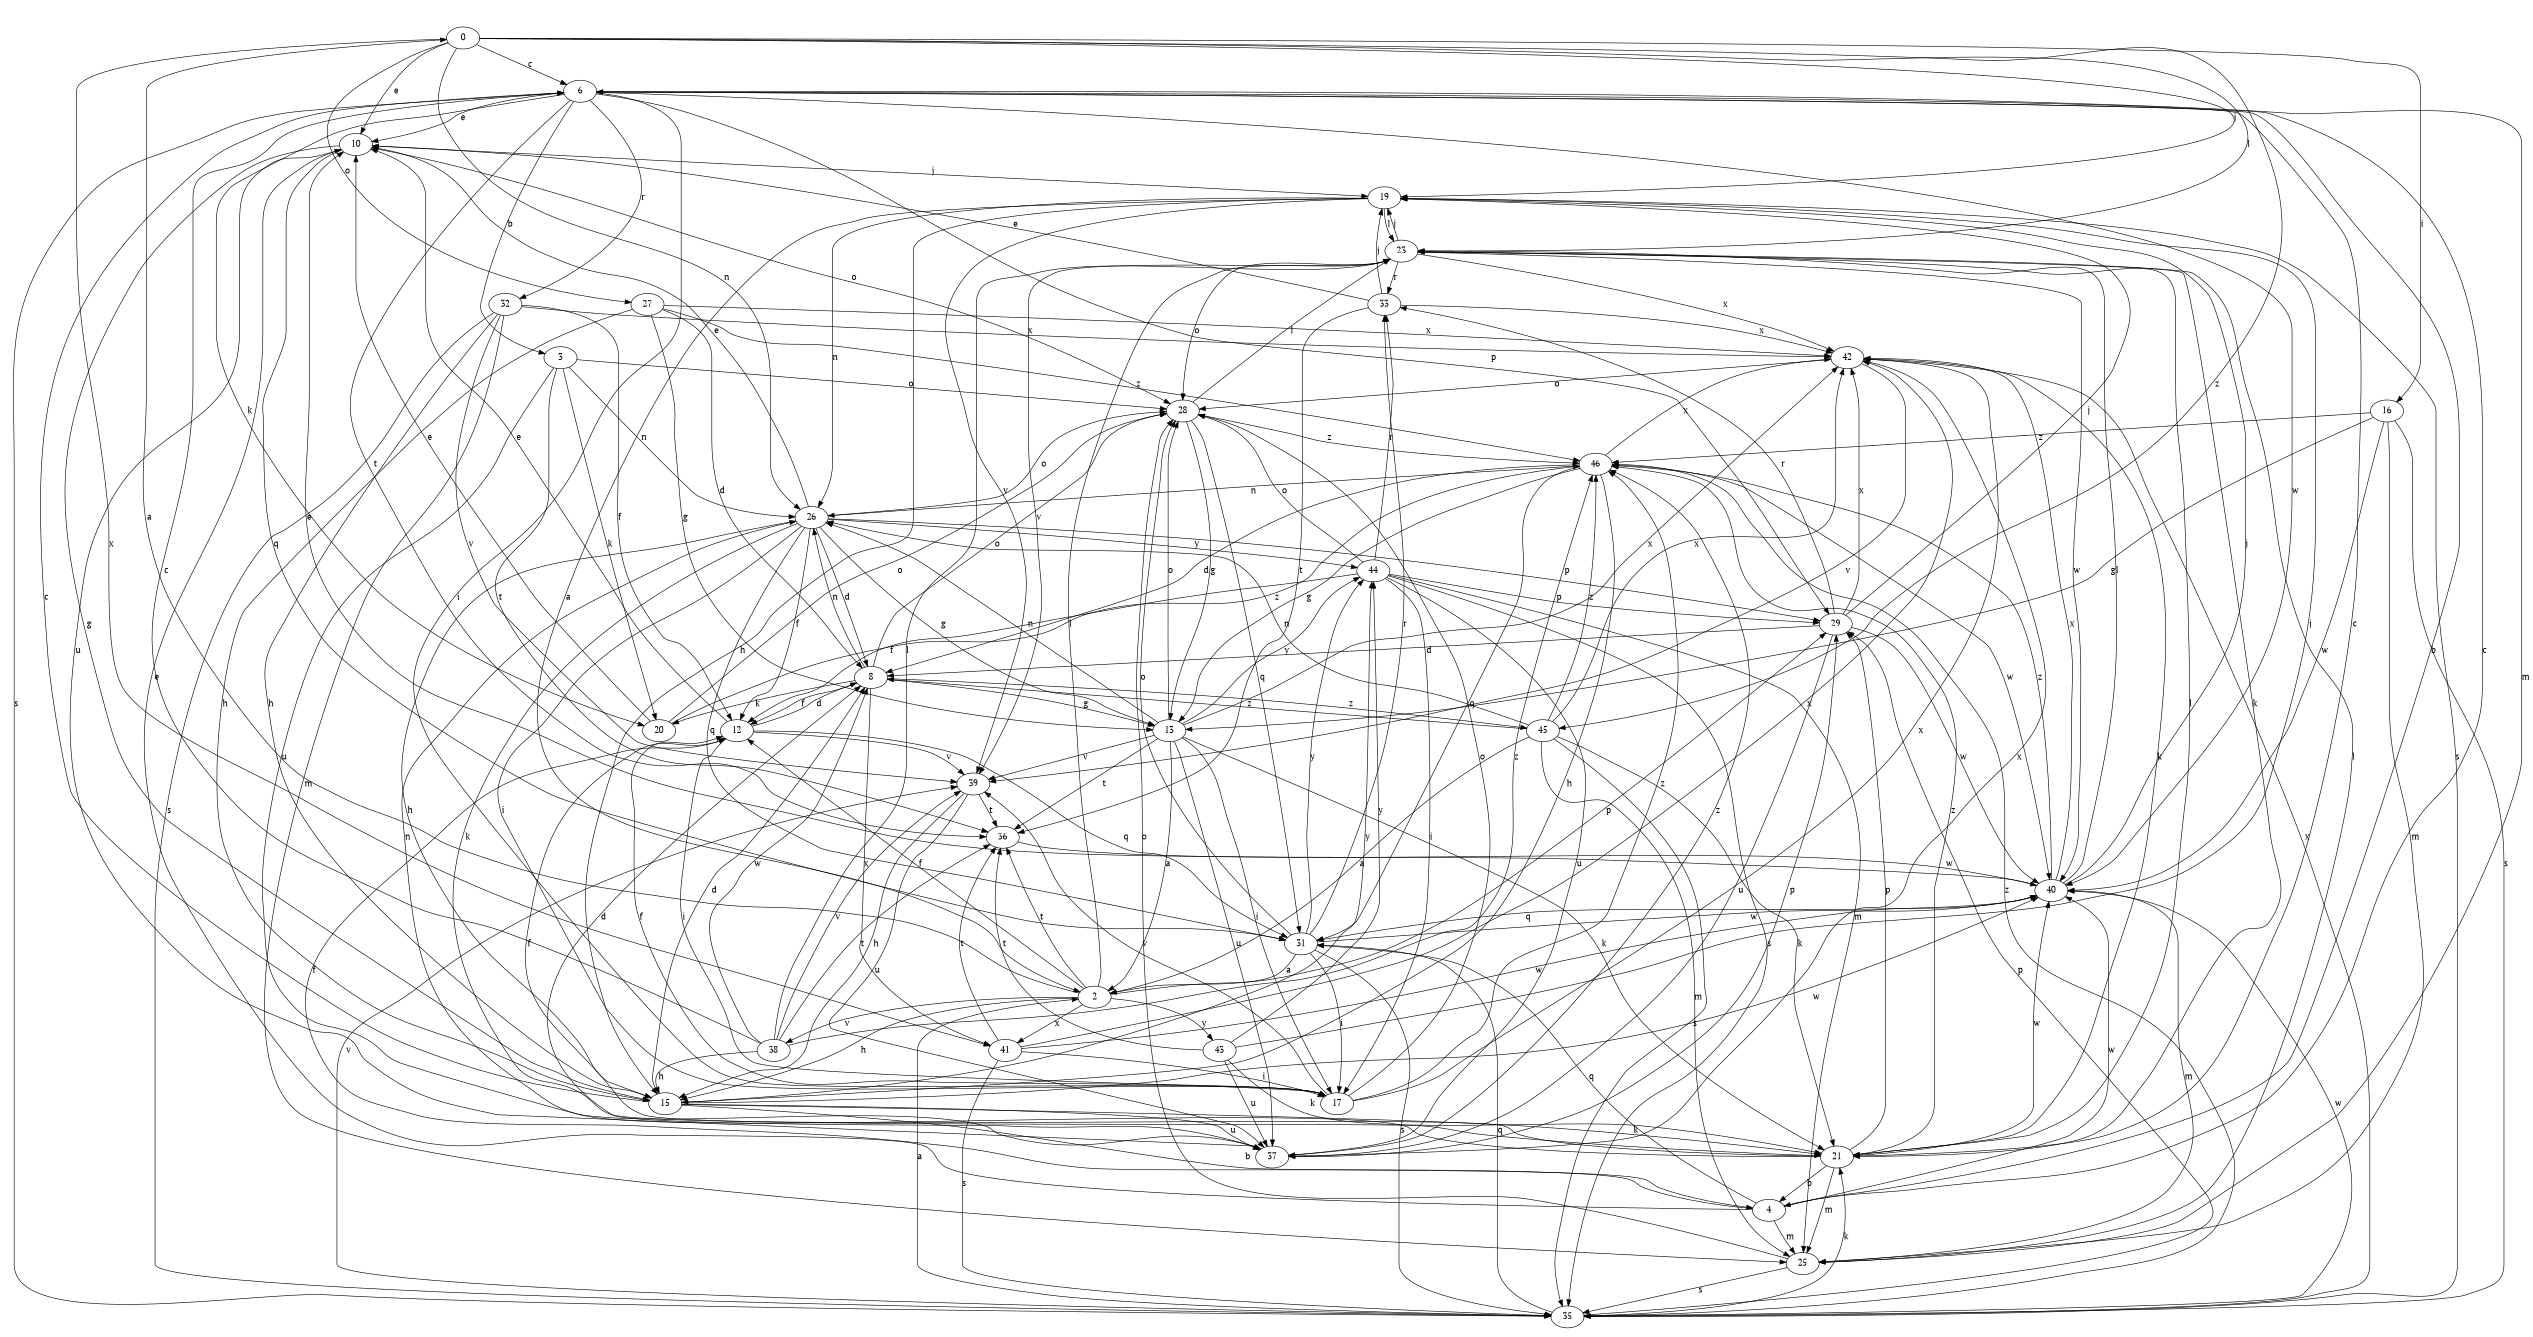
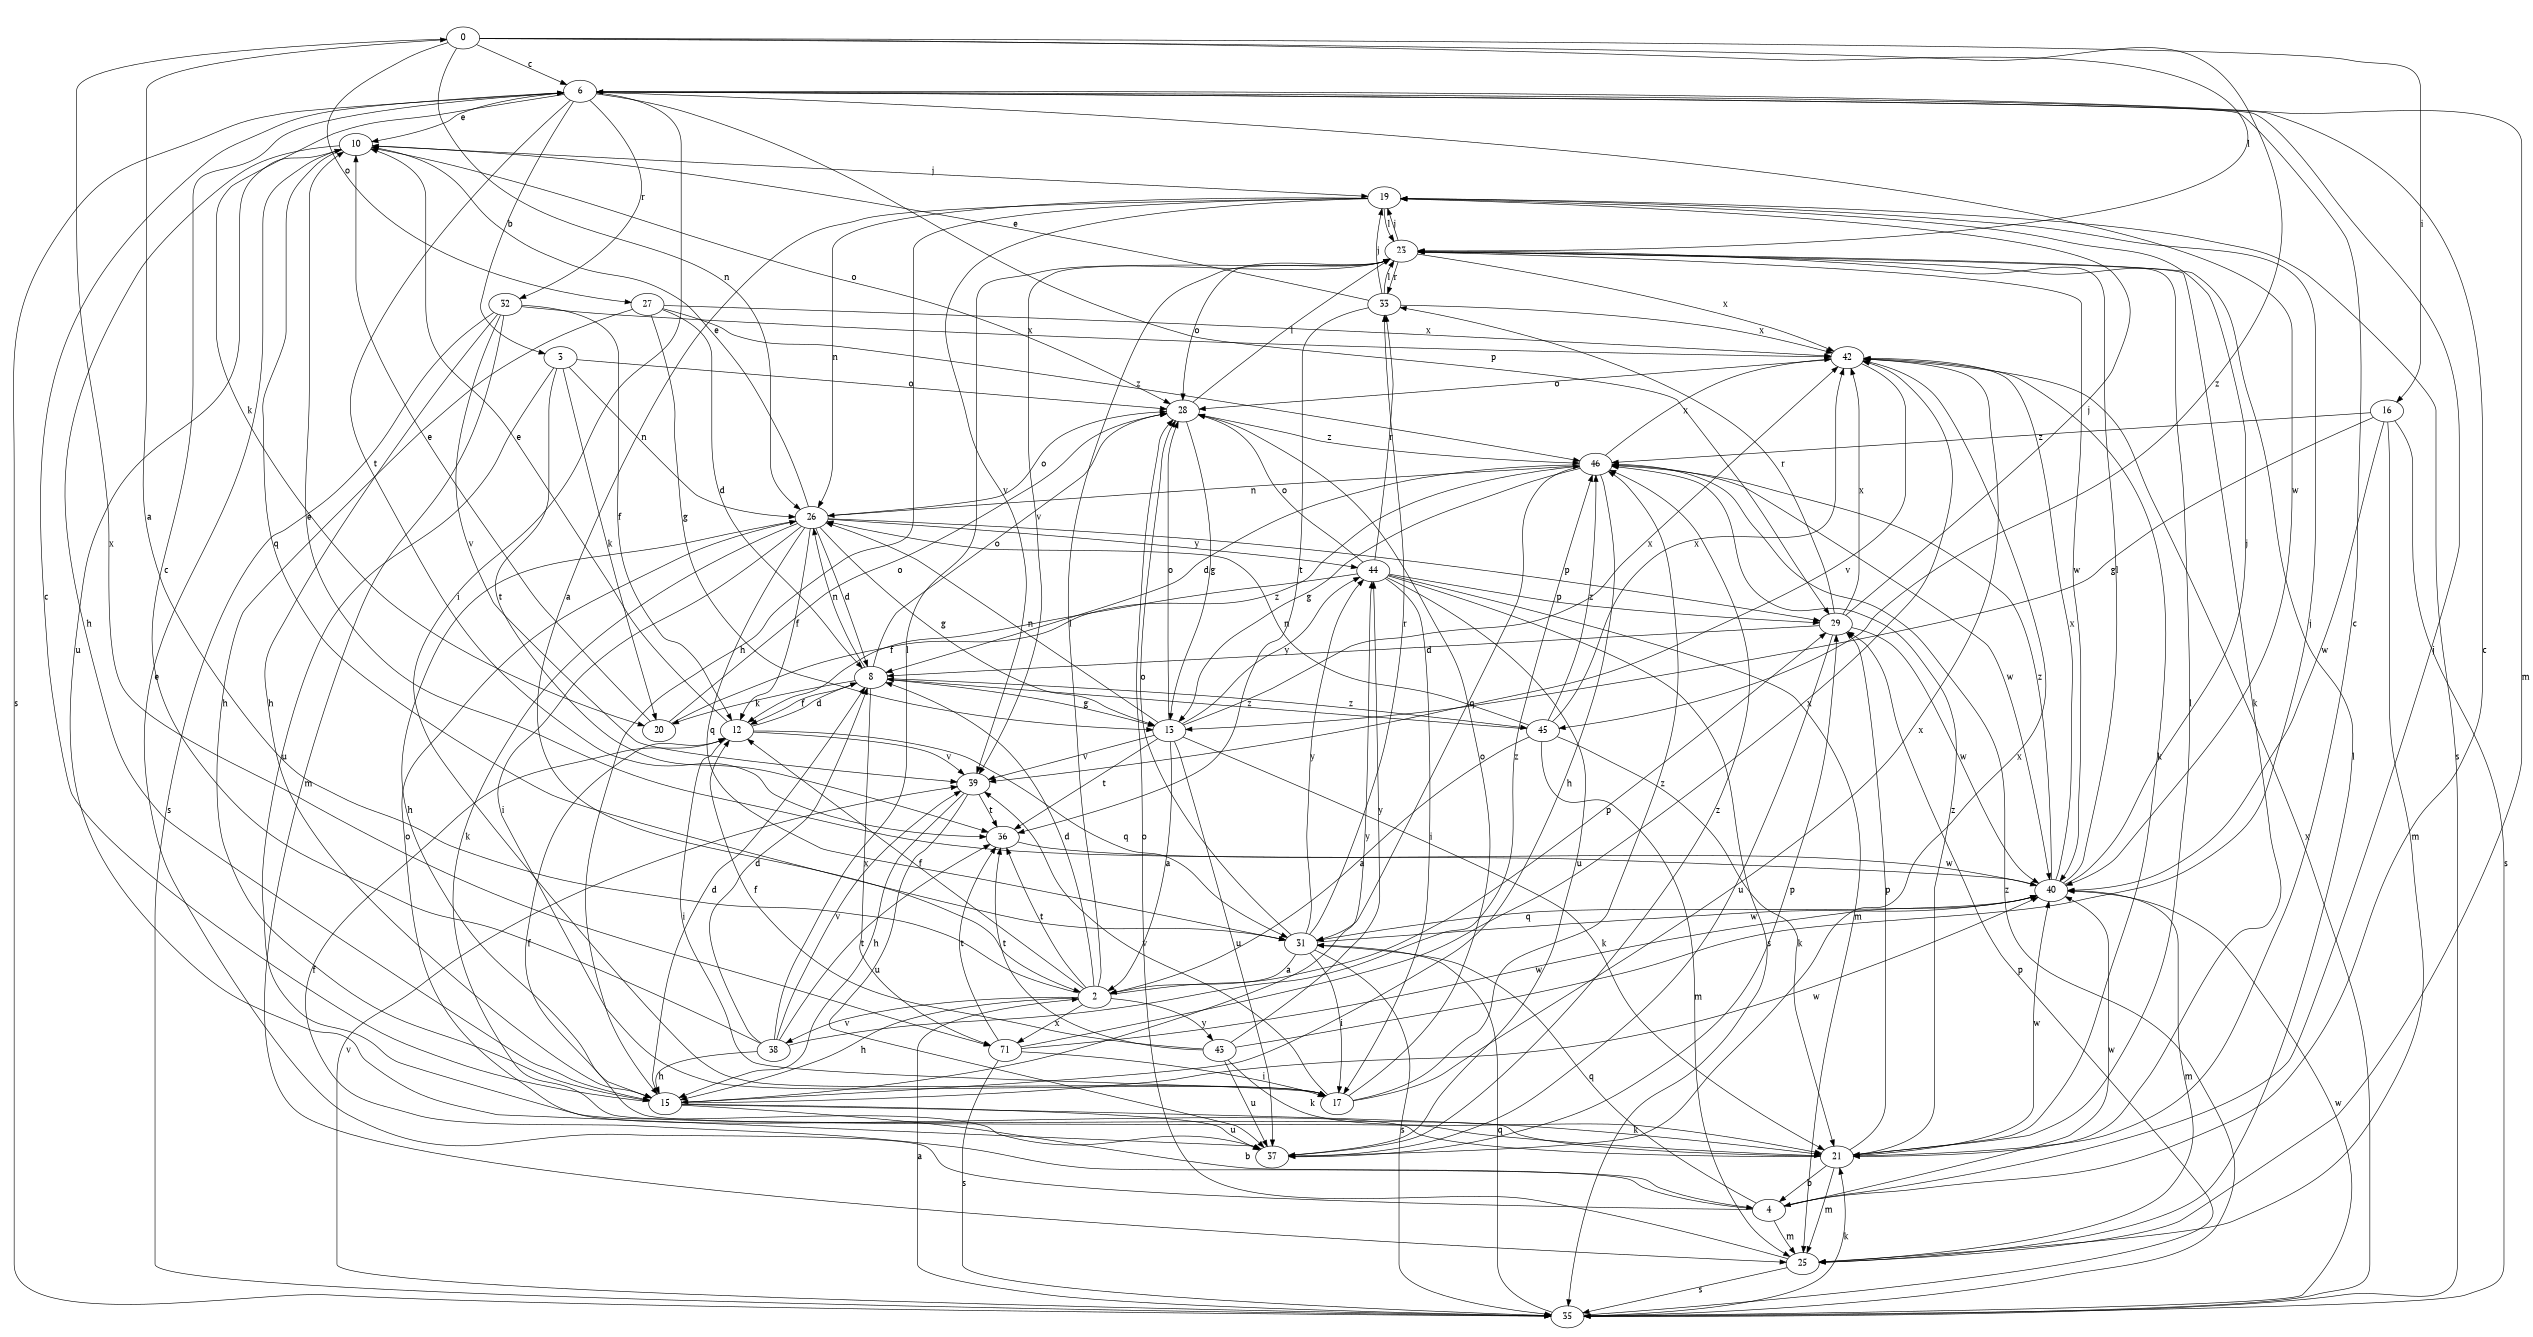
(1777, 65) -> none
(398, 77) -> none
none -> (1386, 279)
(89, 624) -> (89, 624)
(2434, 651) -> (2434, 651)
(1257, 670) -> none
(408, 837) -> (408, 837)
(758, 864) -> (758, 864)
(1253, 912) -> none
(1707, 1001) -> none
(1005, 1050) -> (1005, 1050)
(554, 1051) -> (1038, 791)
(868, 1082) -> (881, 994)
